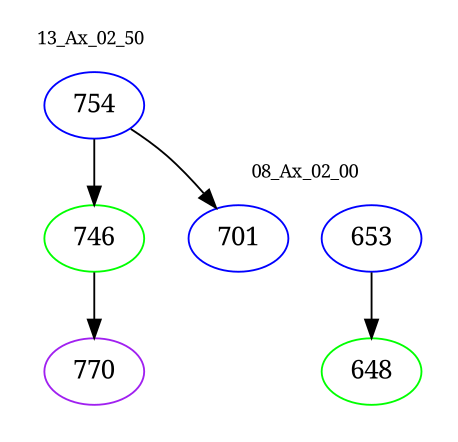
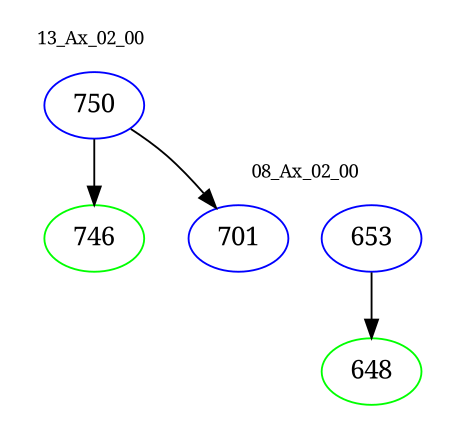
(91, 40) -> (91, 40)
(94, 105) -> (94, 105)
(94, 372) -> none
